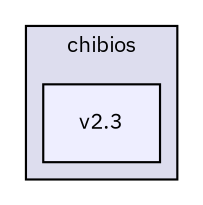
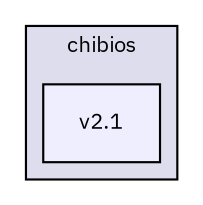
(102, 123) -> (102, 123)
